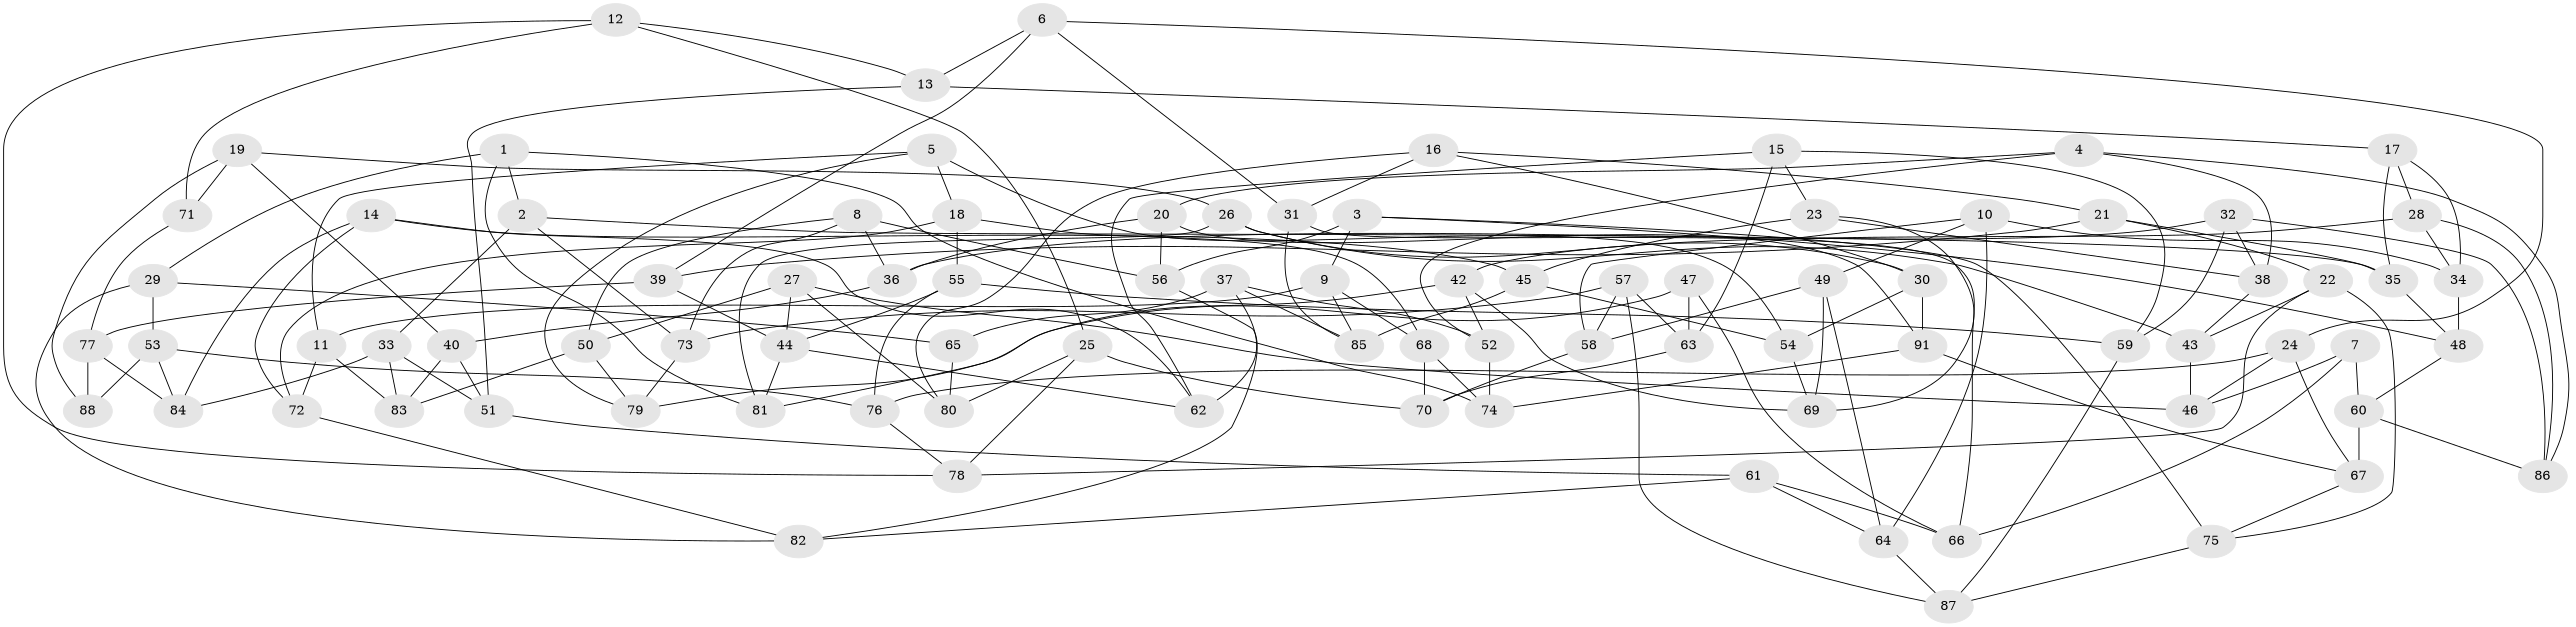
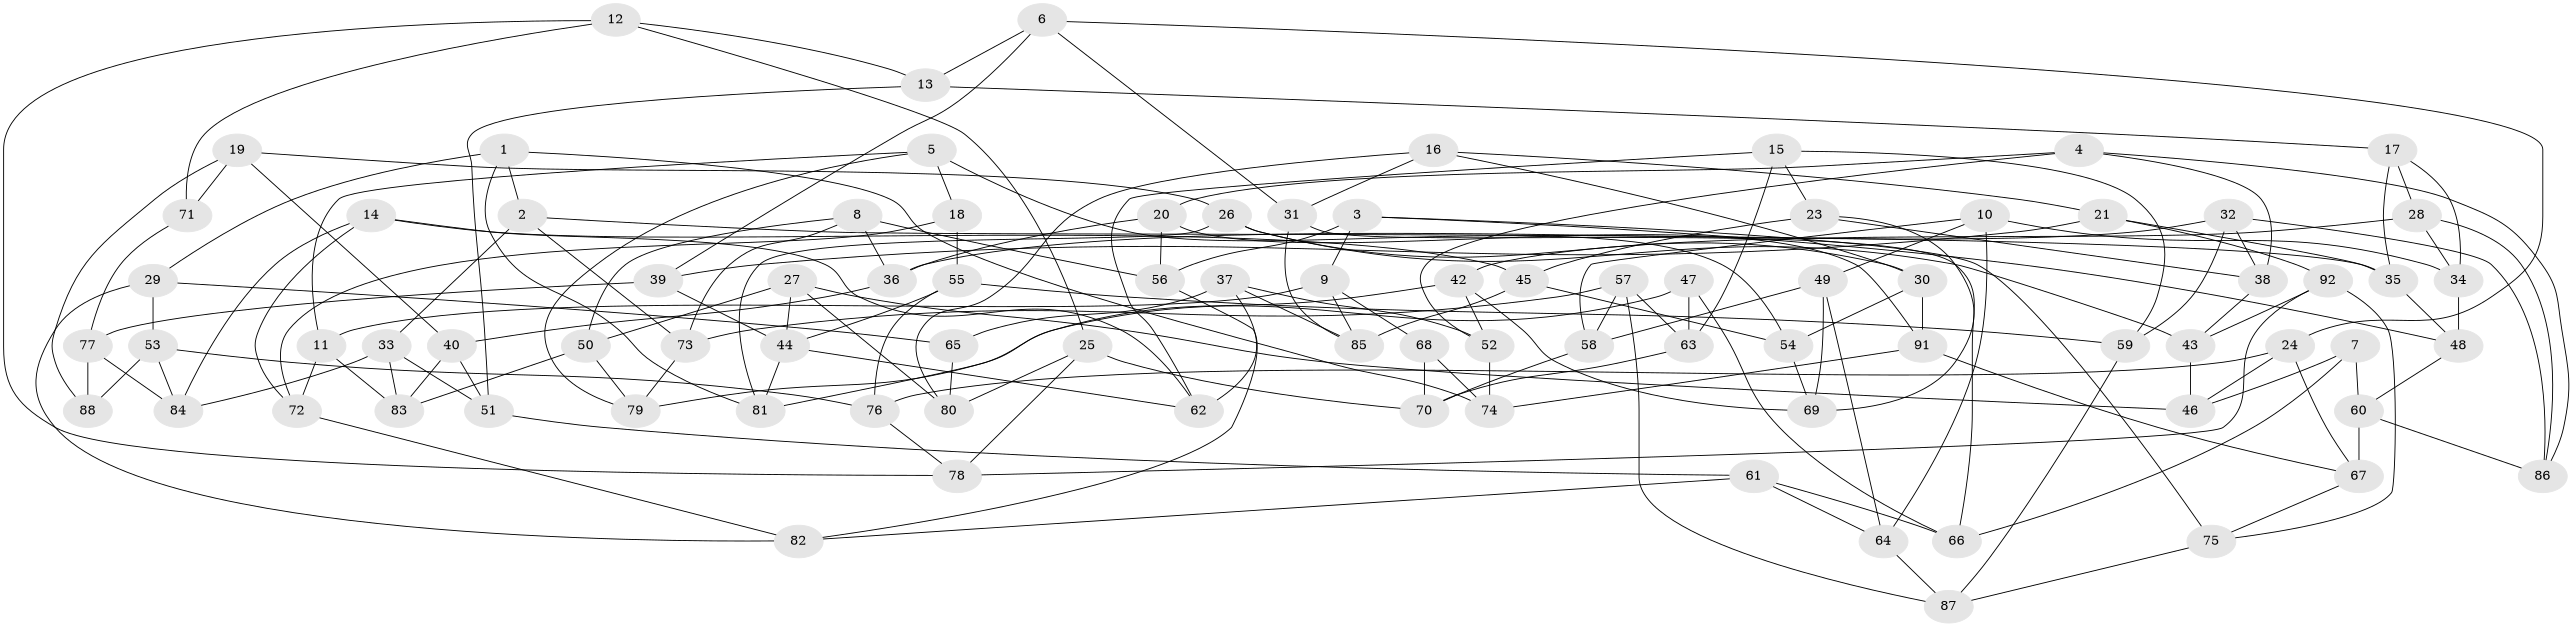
(1215, 240) -> none
(2328, 281) -> (2328, 281)
